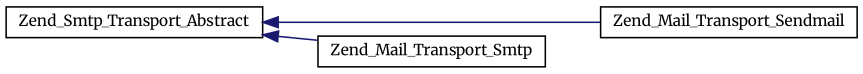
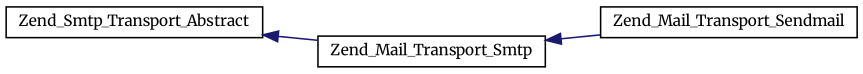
(439, 22) -> (581, 37)
